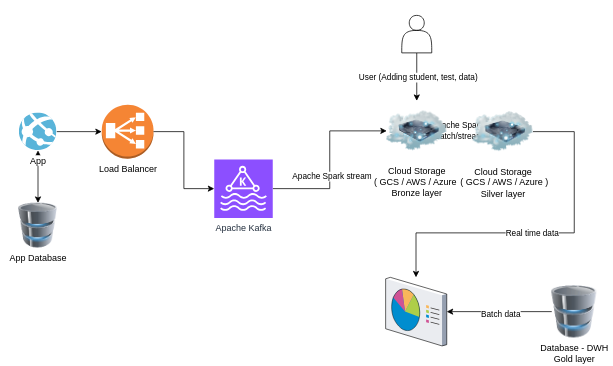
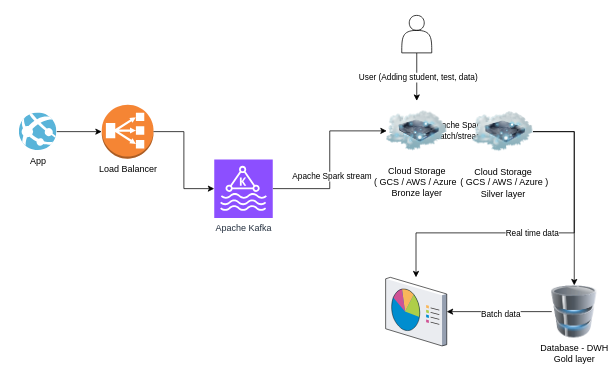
(38, 196) -> none
(38, 225) -> none
none -> (574, 257)
